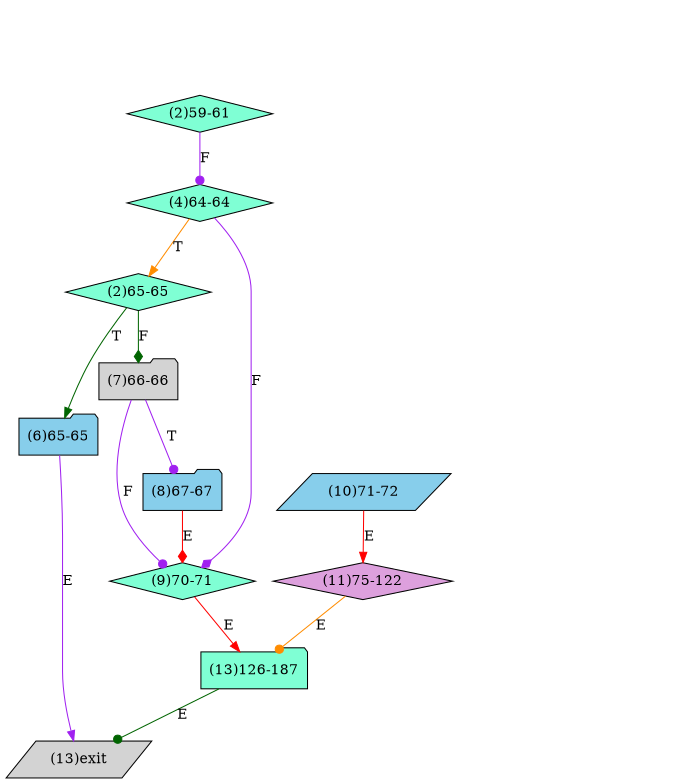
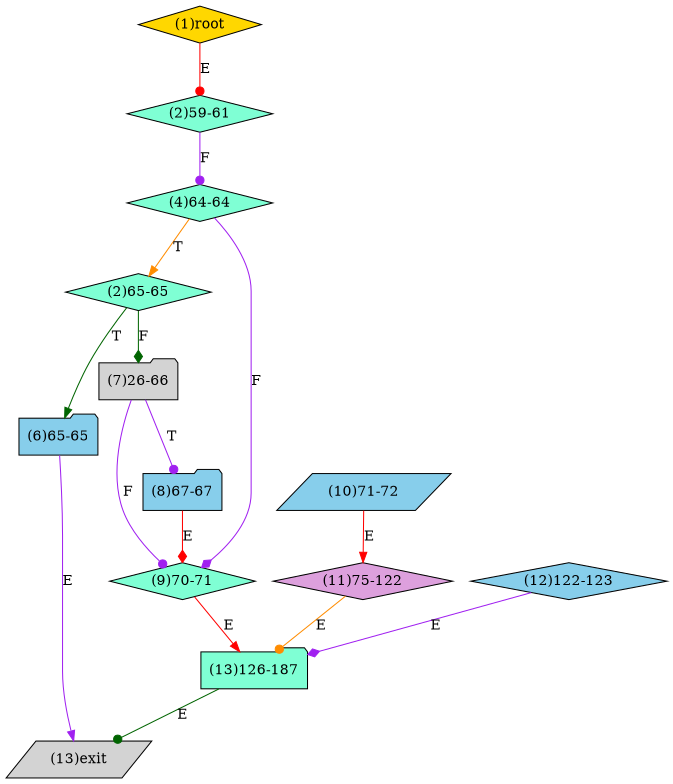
none -> (200, 25)
(138, 381) -> (138, 381)
none -> (569, 581)
